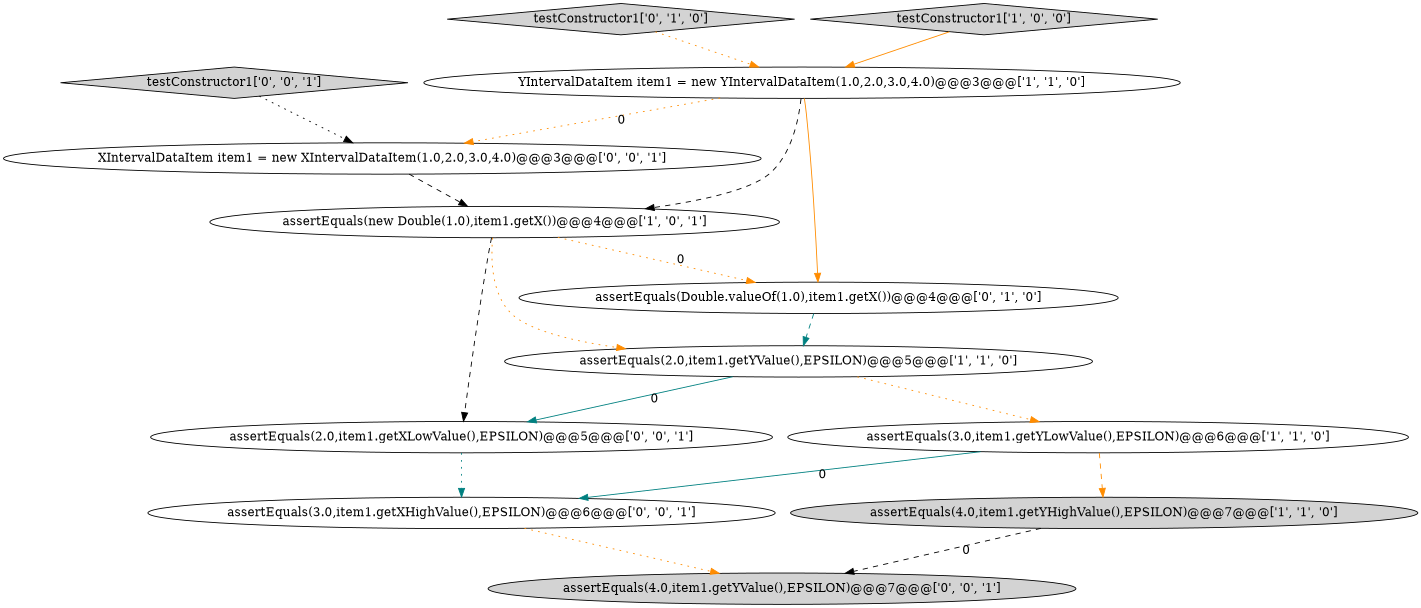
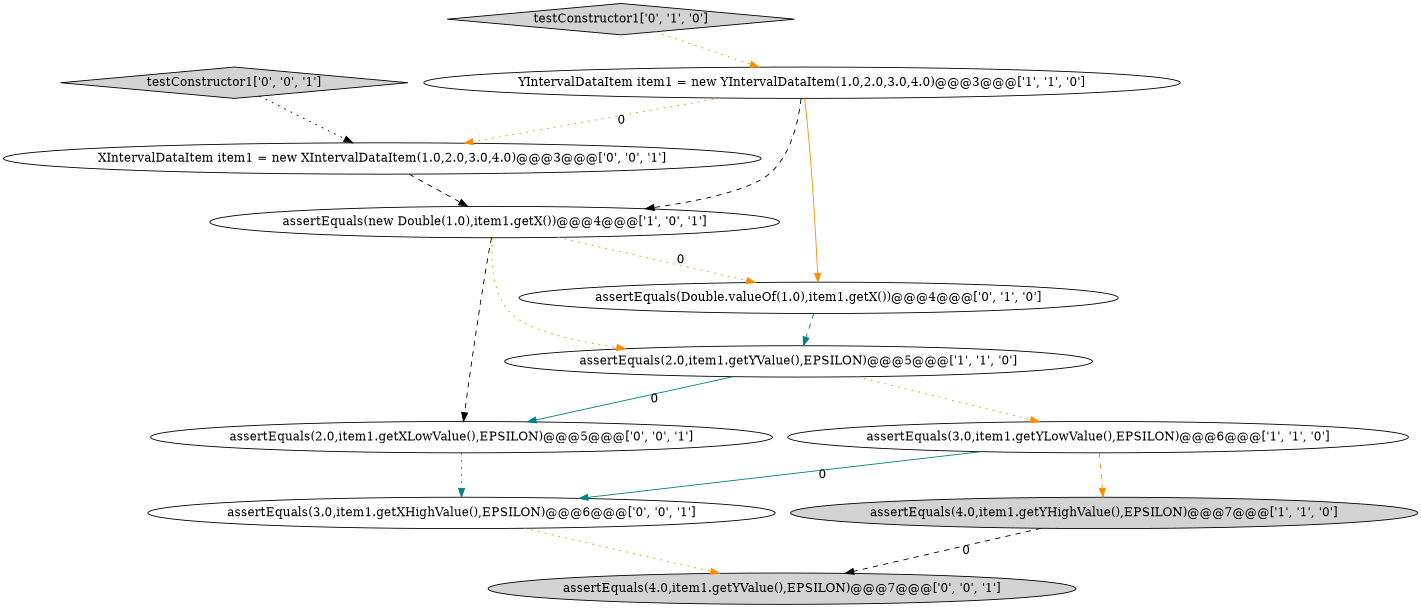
(984, 19) -> none
